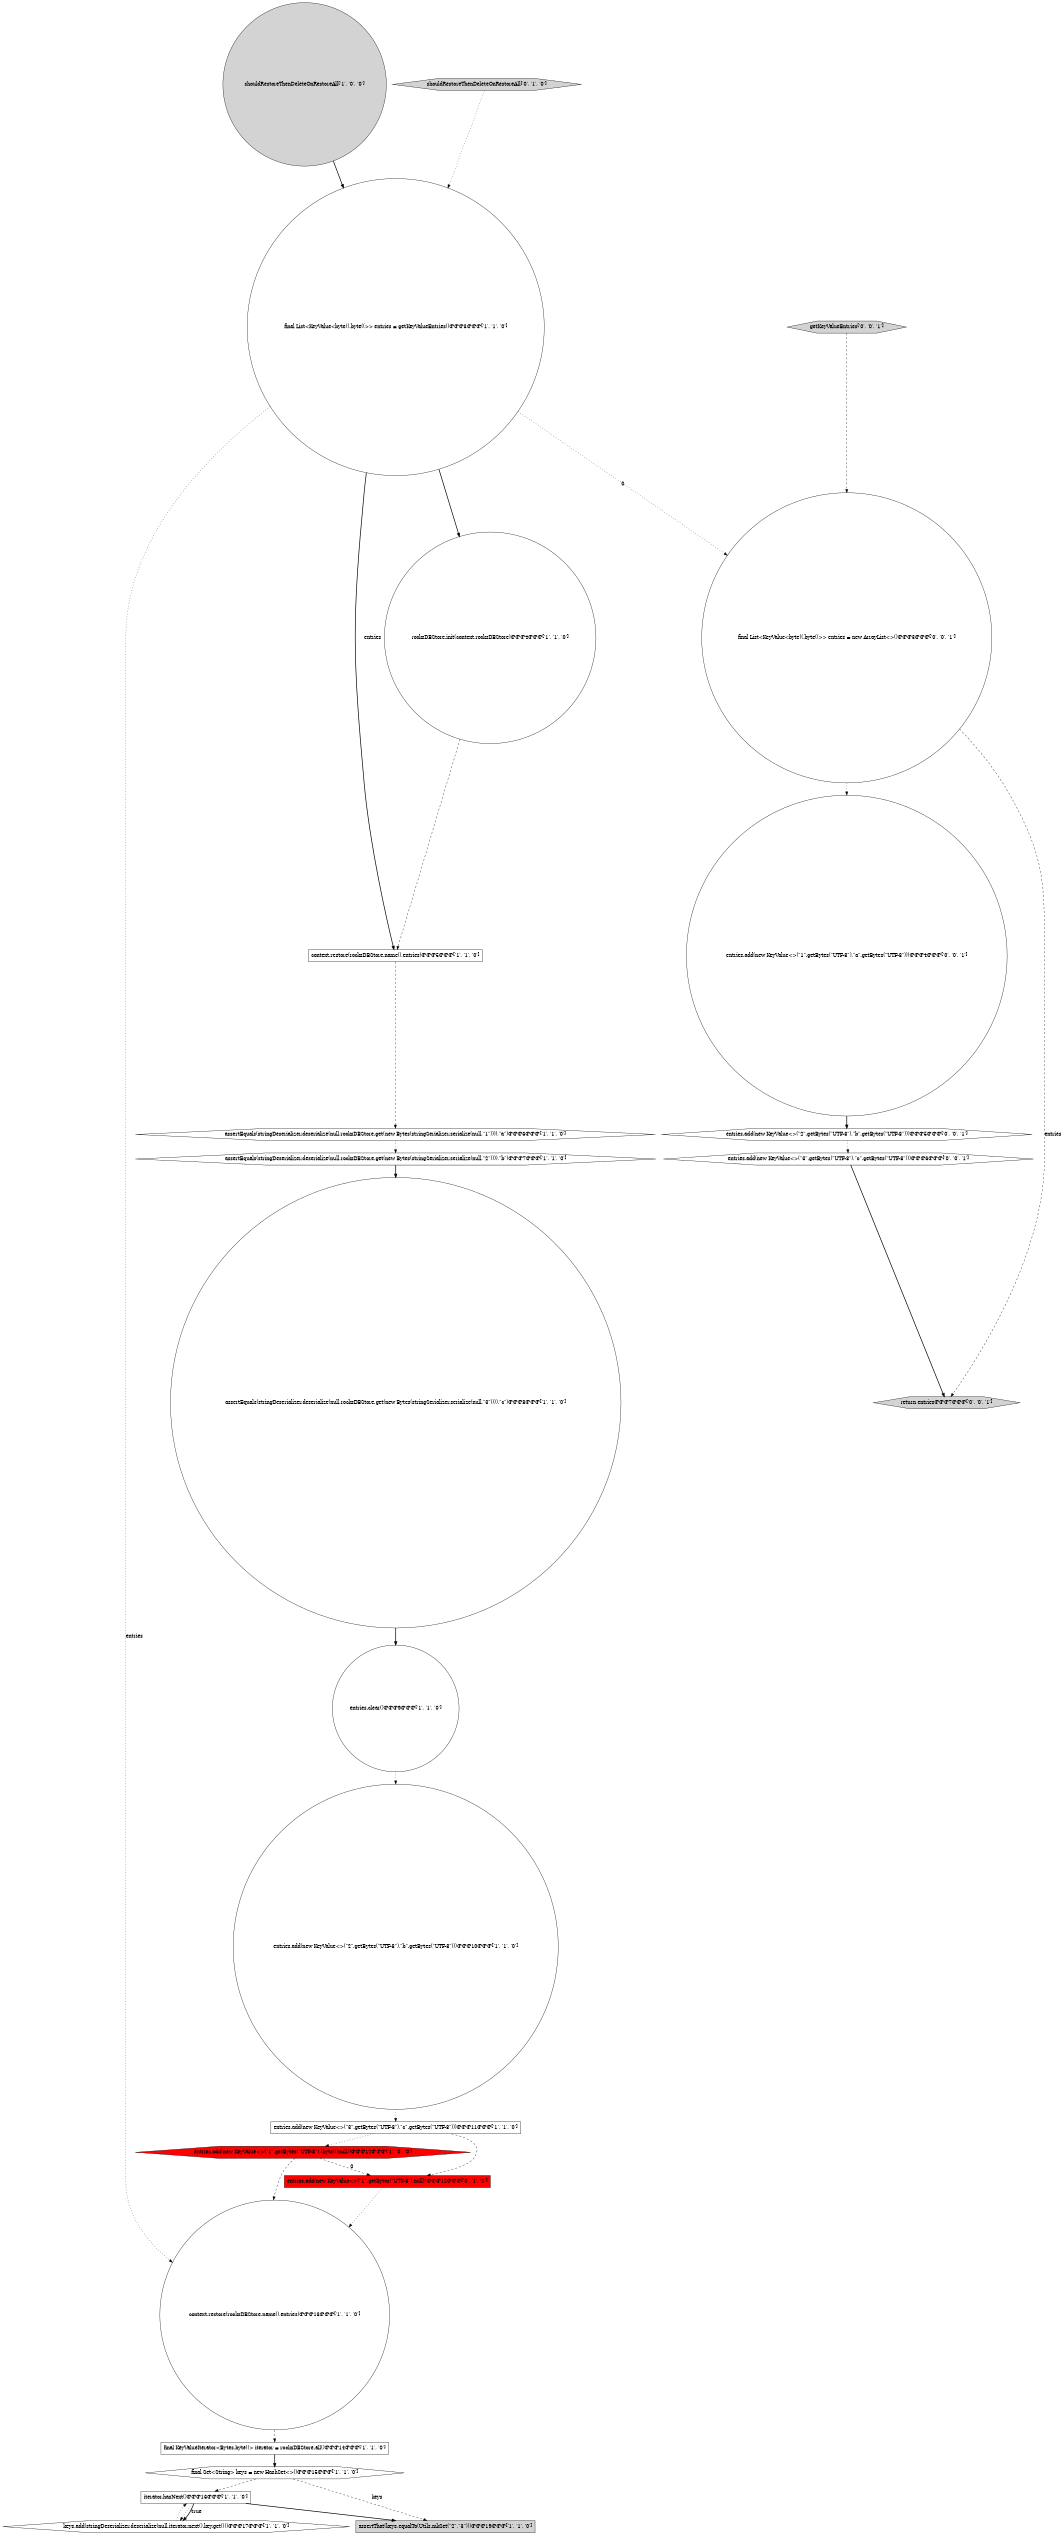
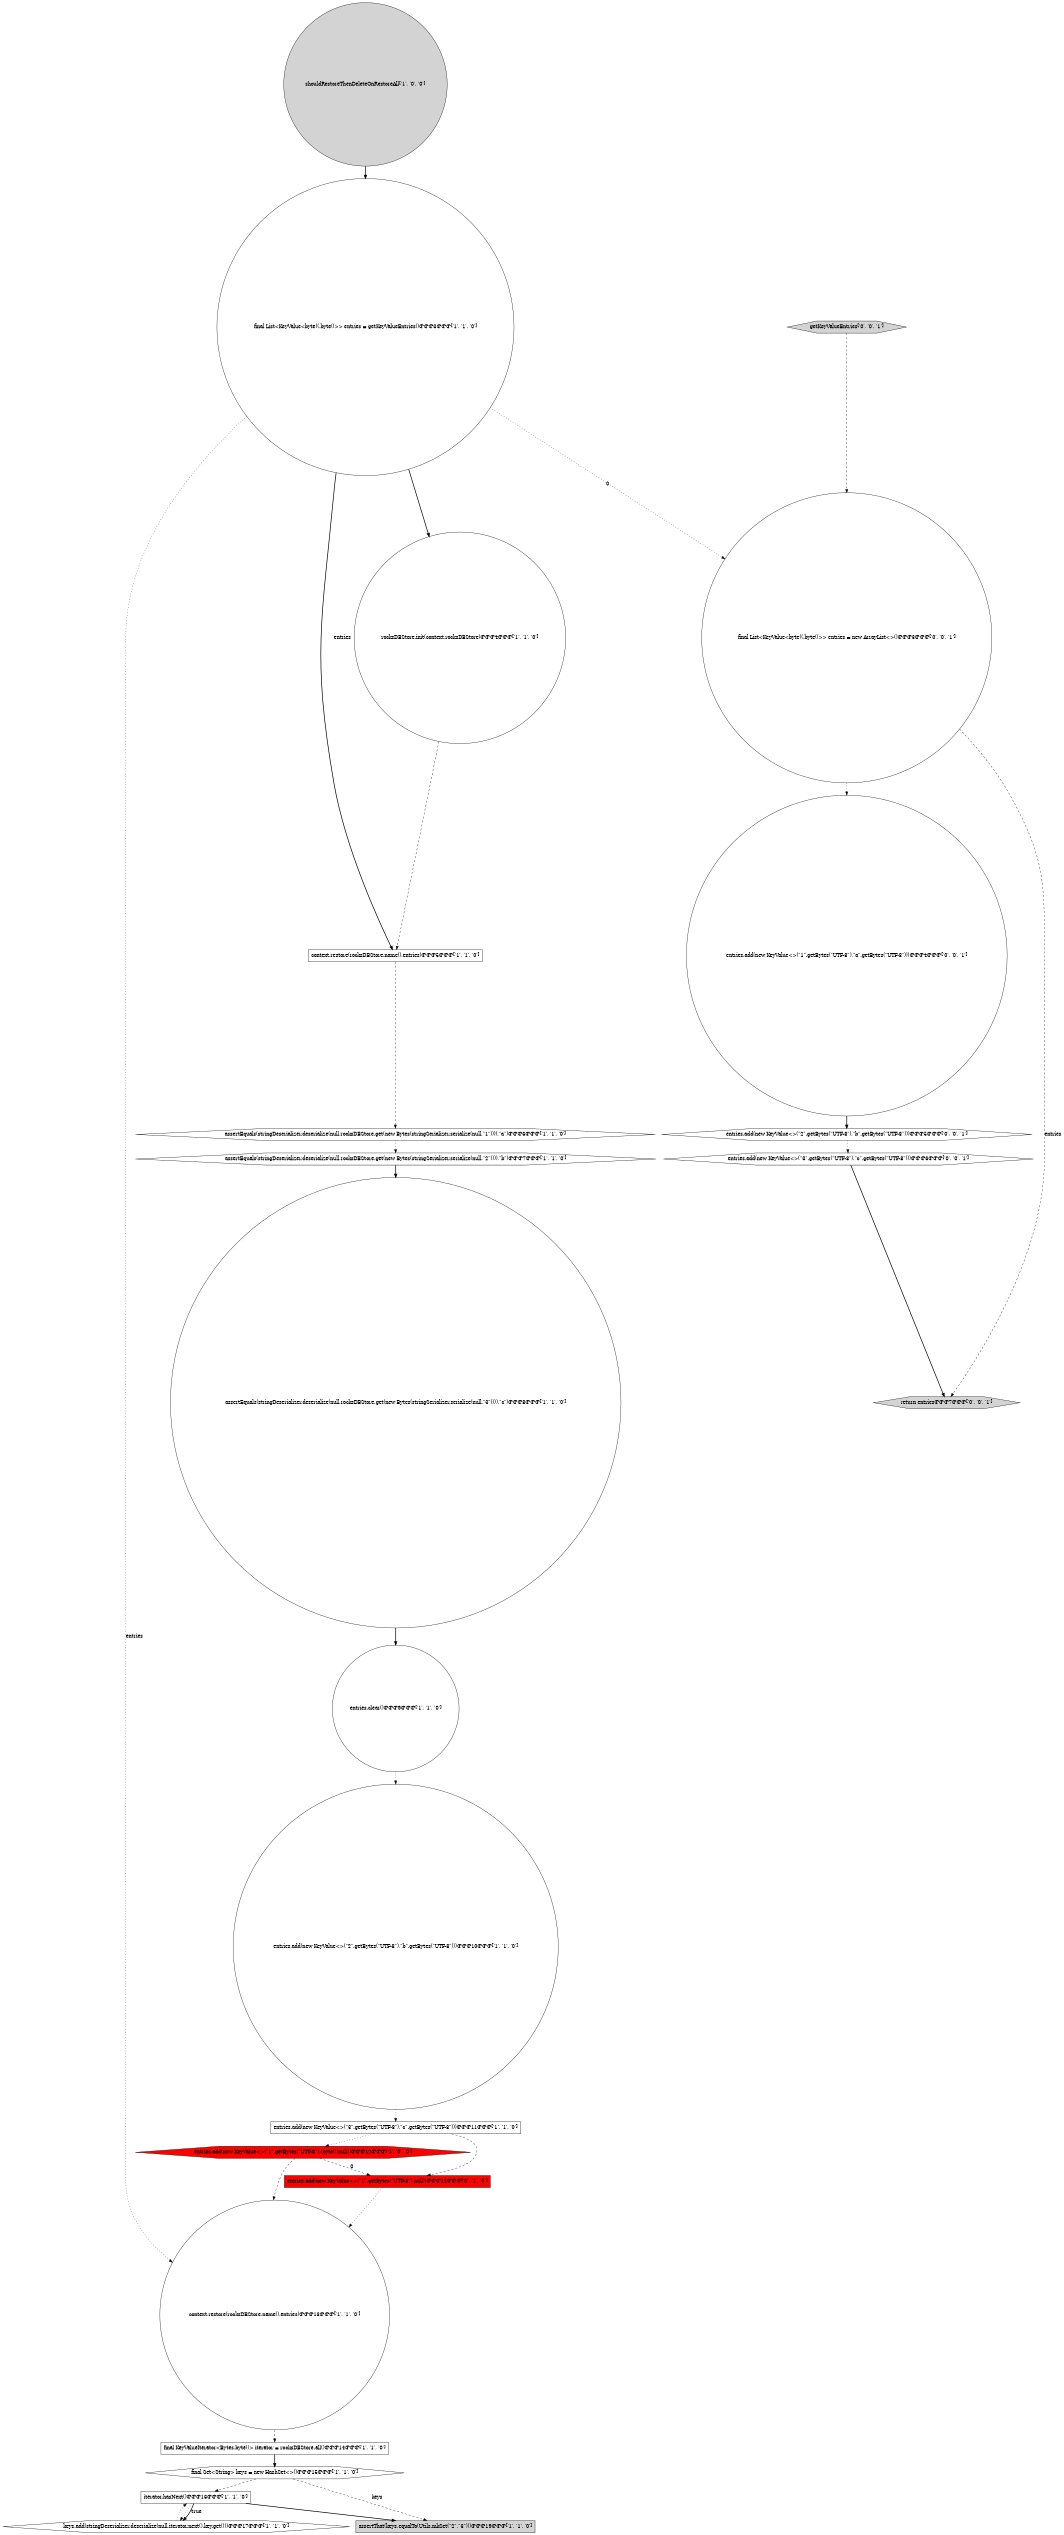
(487, 84) -> none
